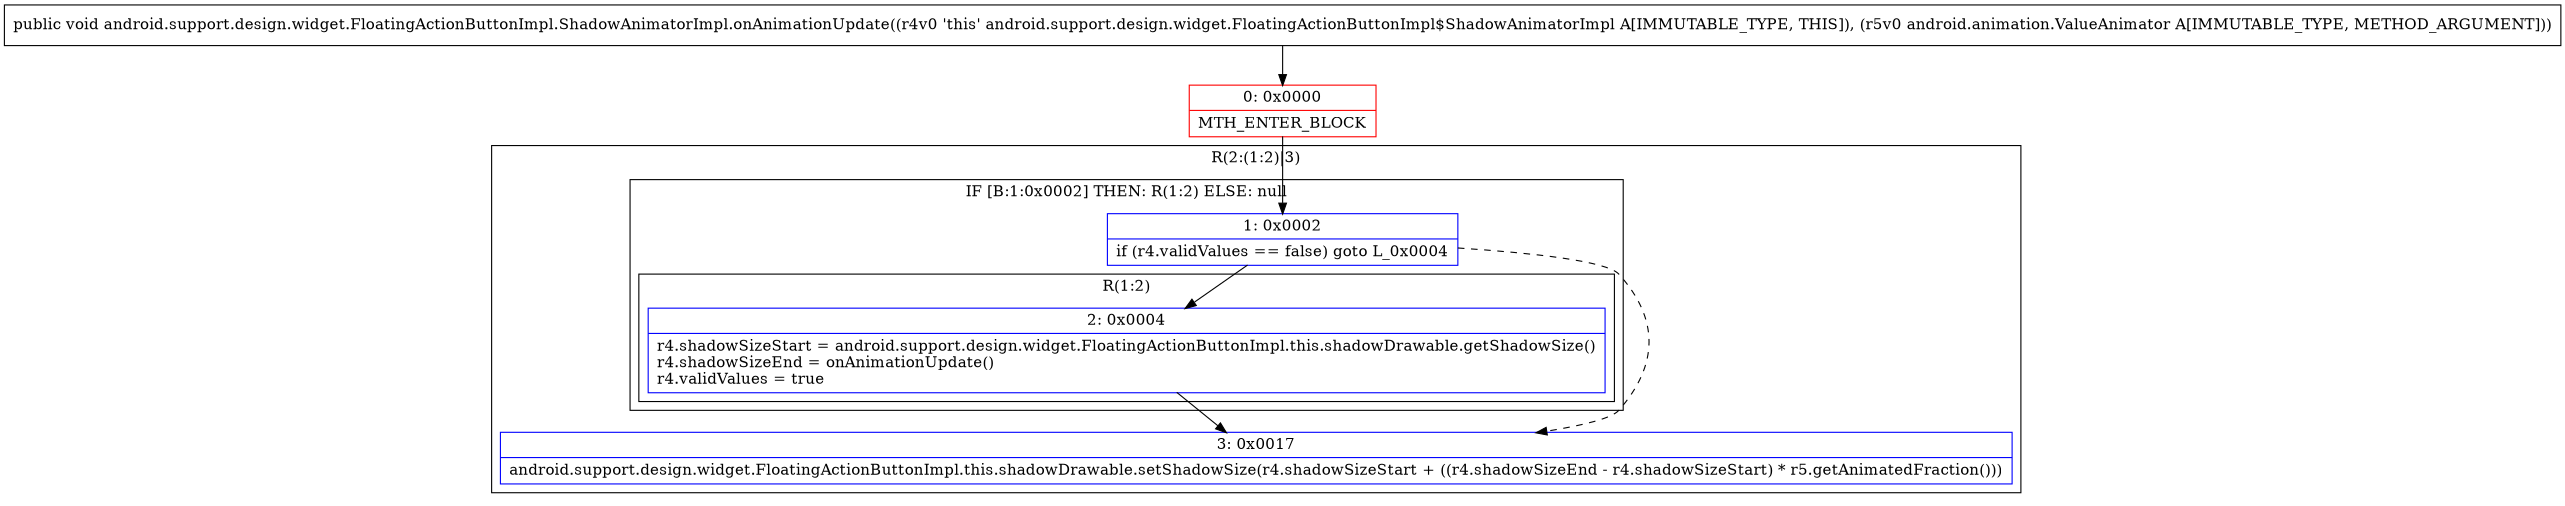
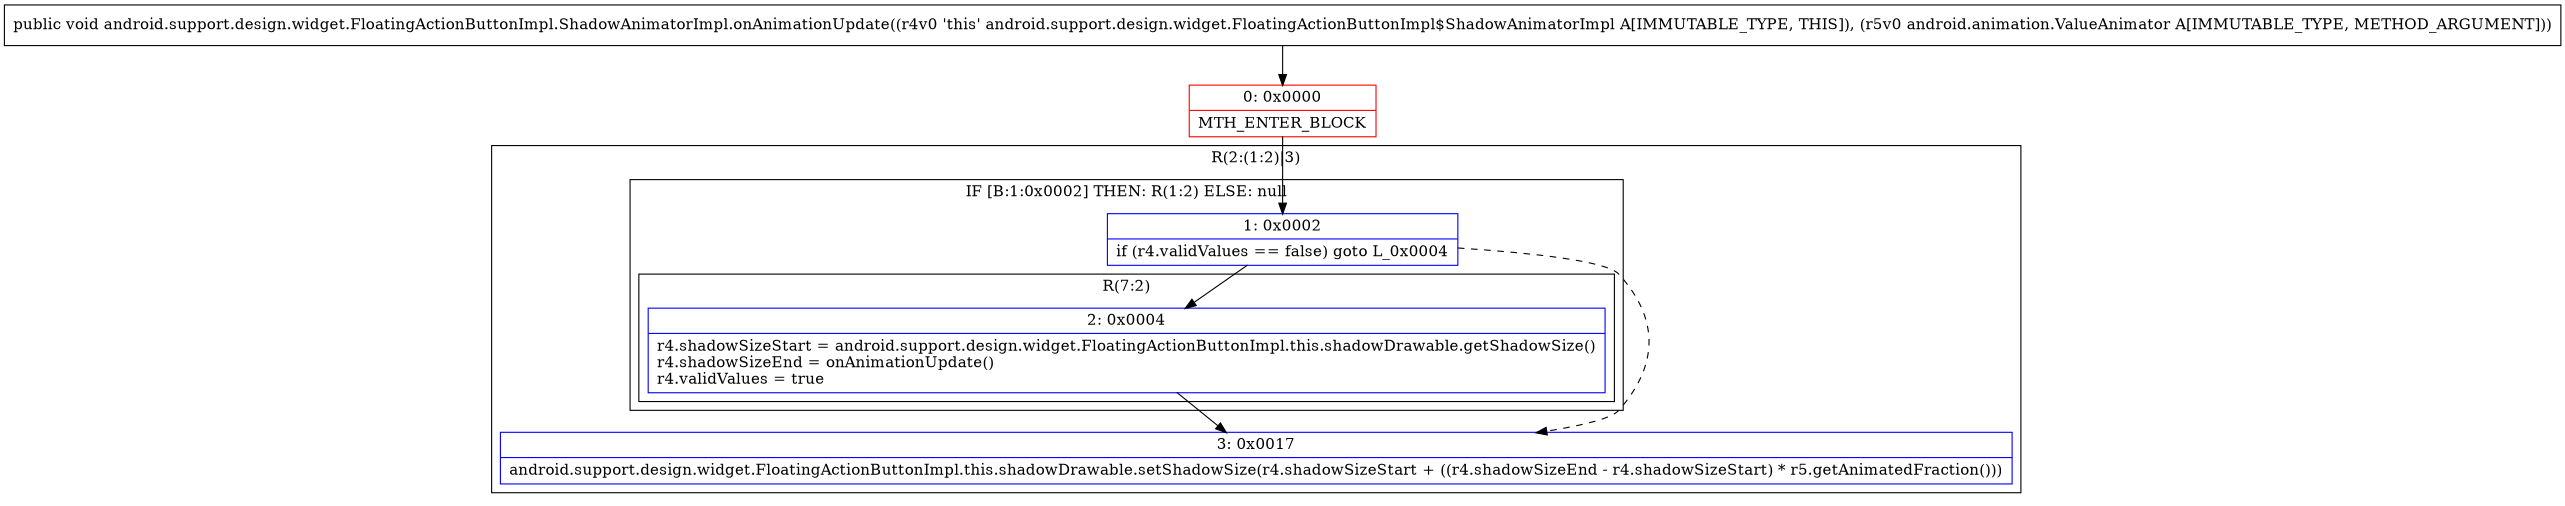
(1127, 287) -> (1127, 287)
